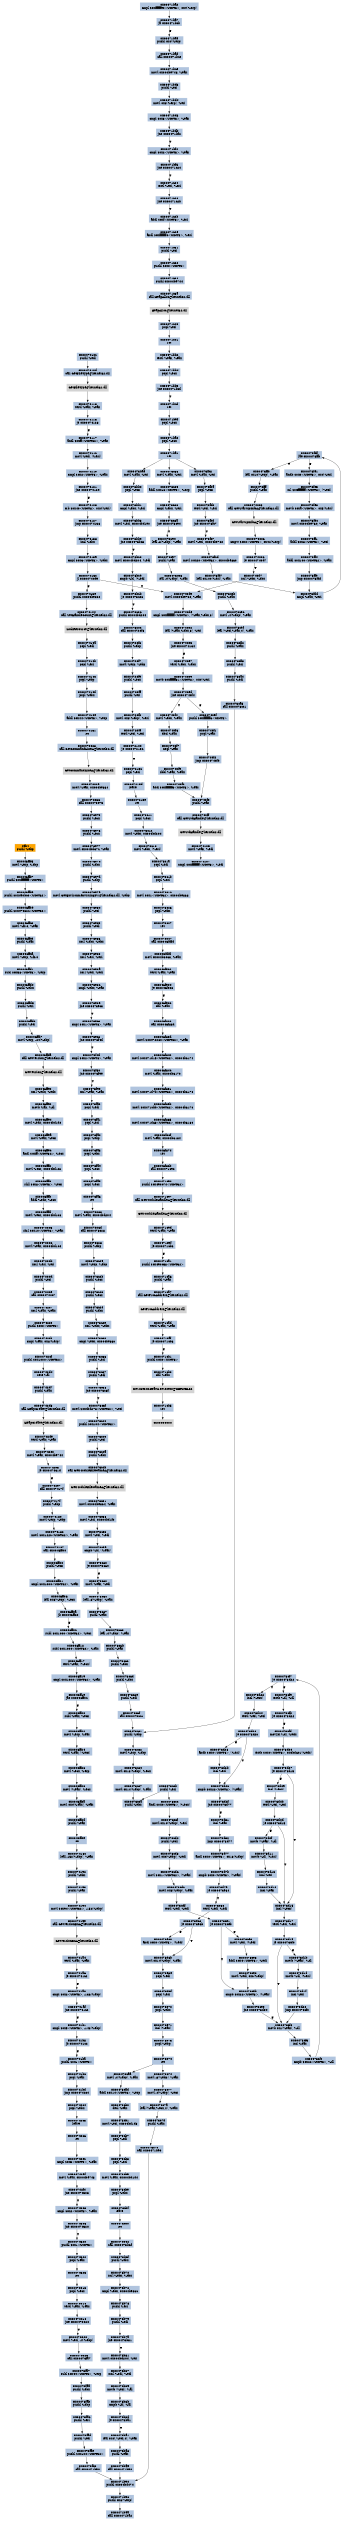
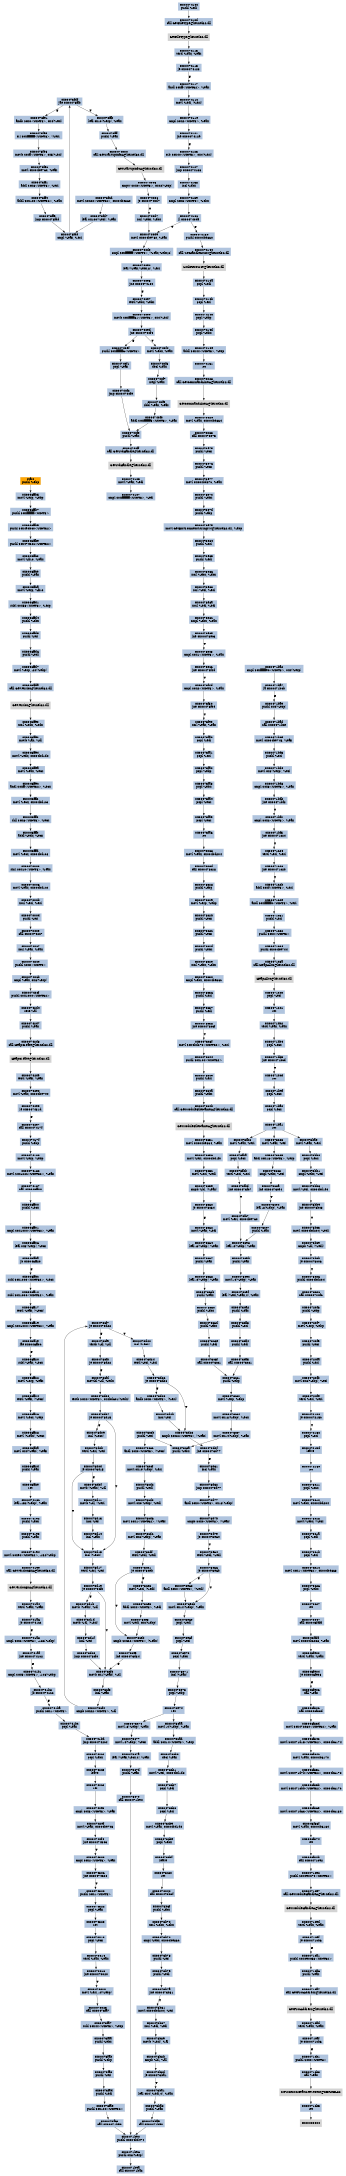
(208, 549) -> (240, 1230)
